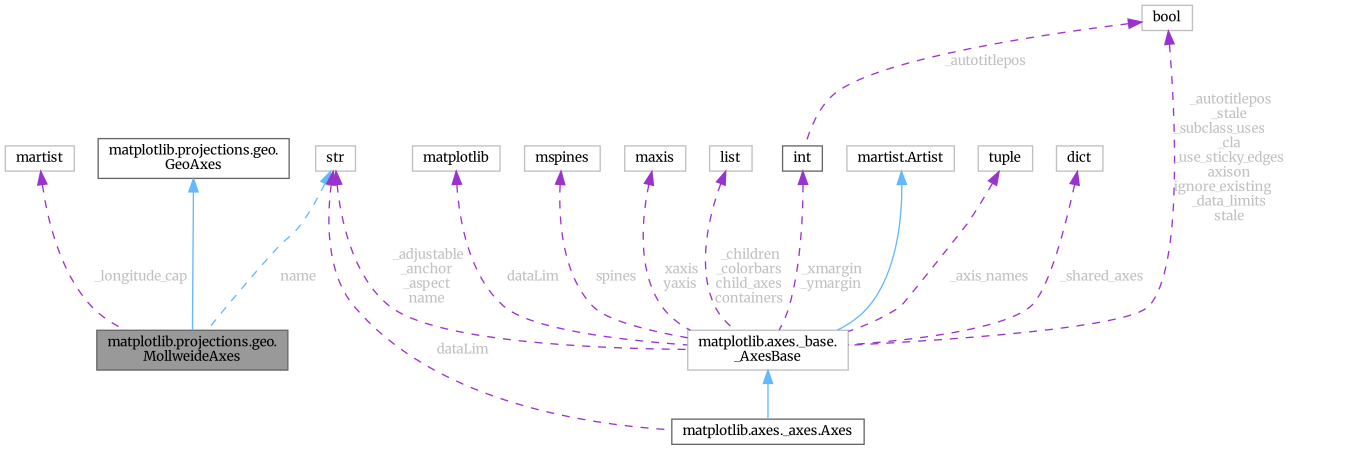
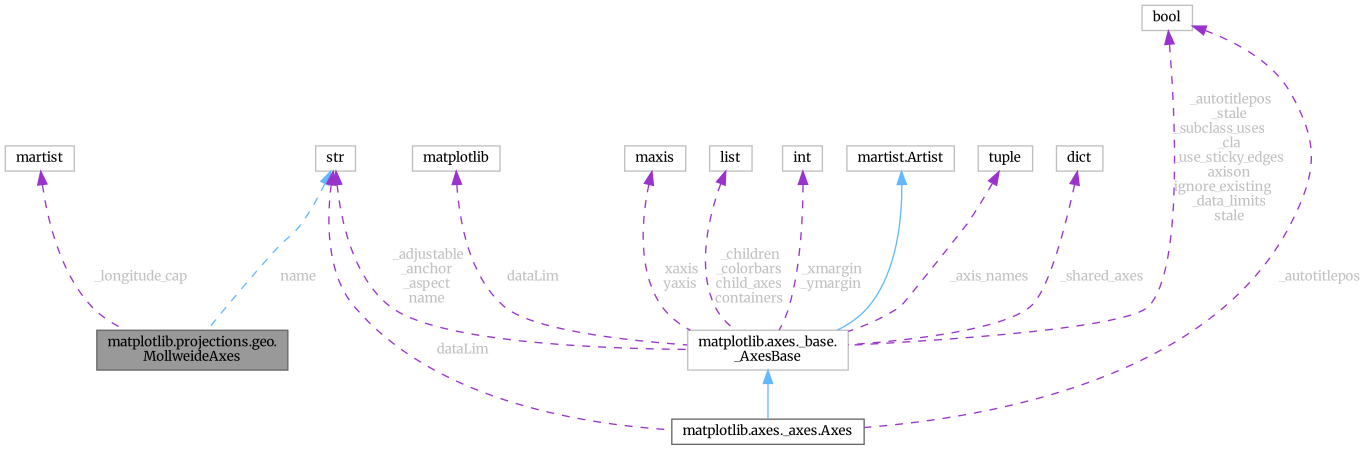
(949, 53) -> (1212, 317)
(194, 159) -> none
(562, 159) -> none
(802, 159) -> (802, 159)
